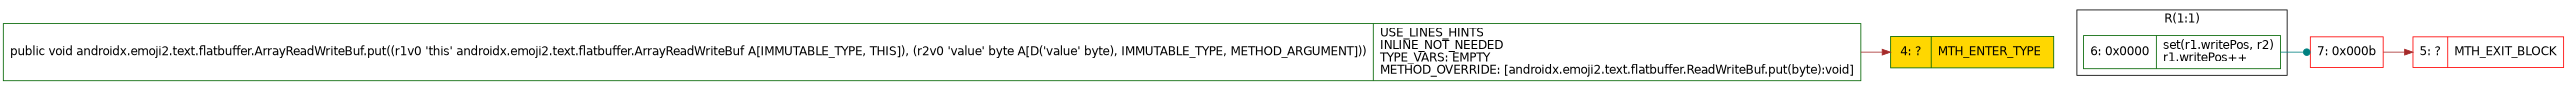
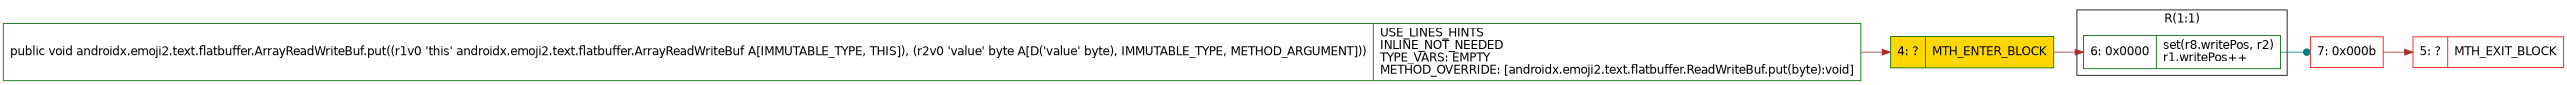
(2218, 46) -> (2218, 46)
(1990, 52) -> (1990, 52)
none -> (2064, 52)
